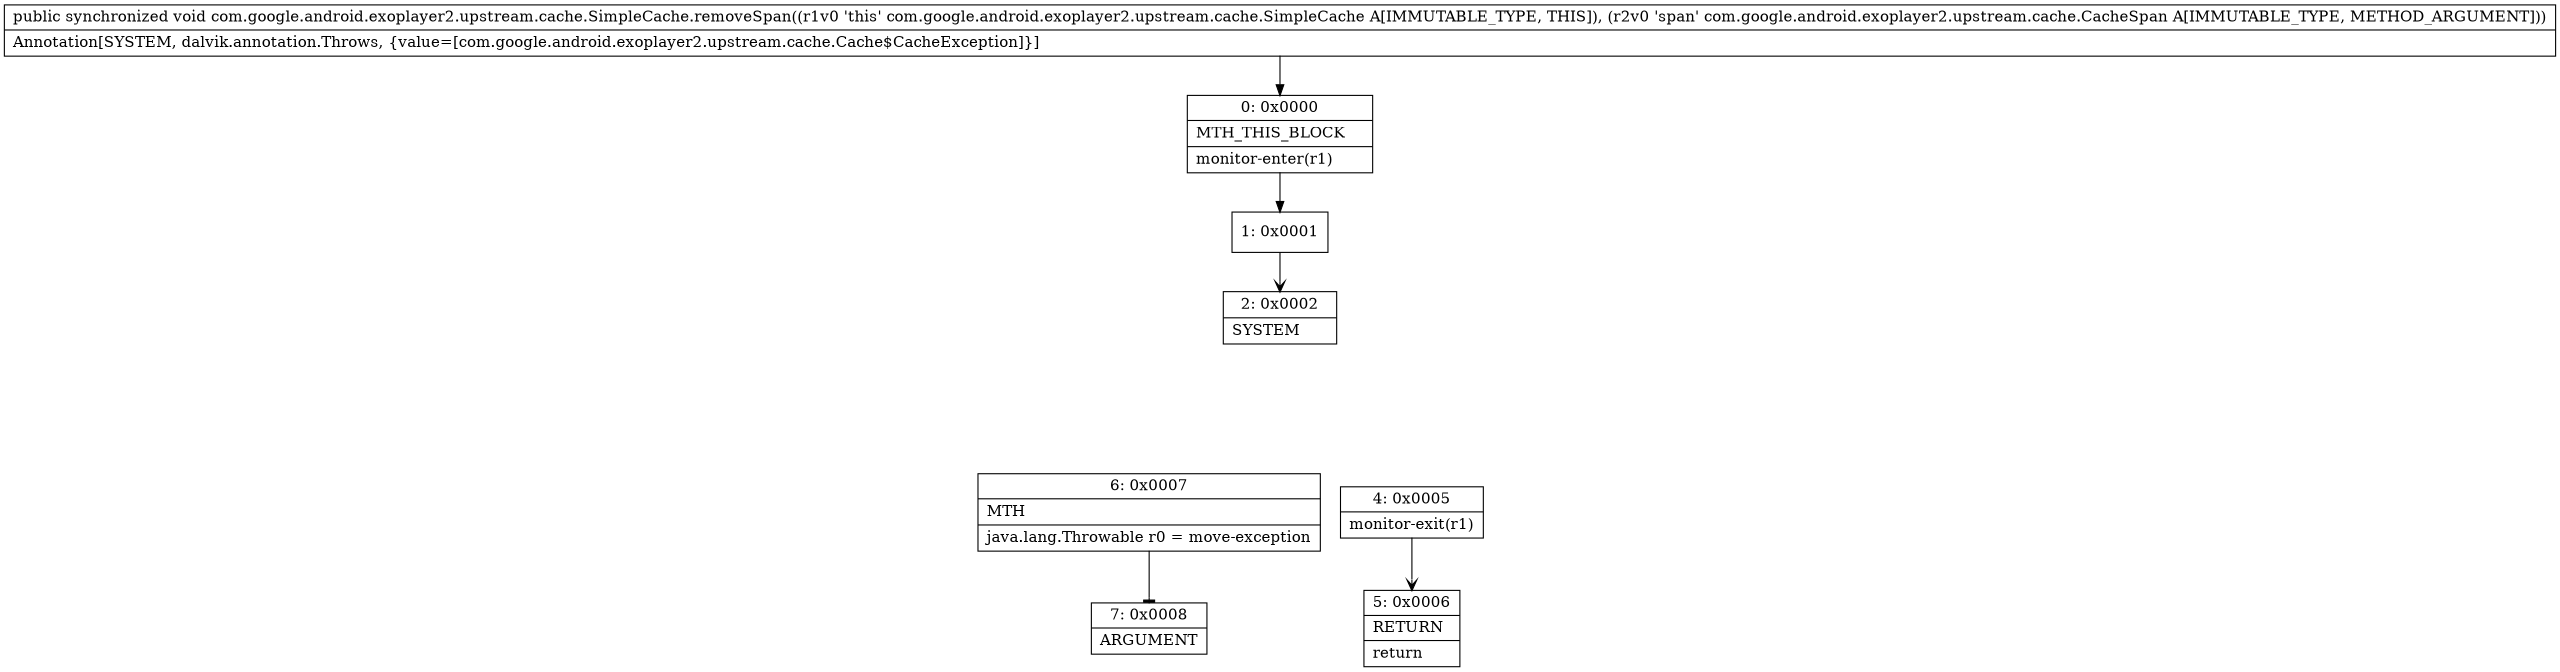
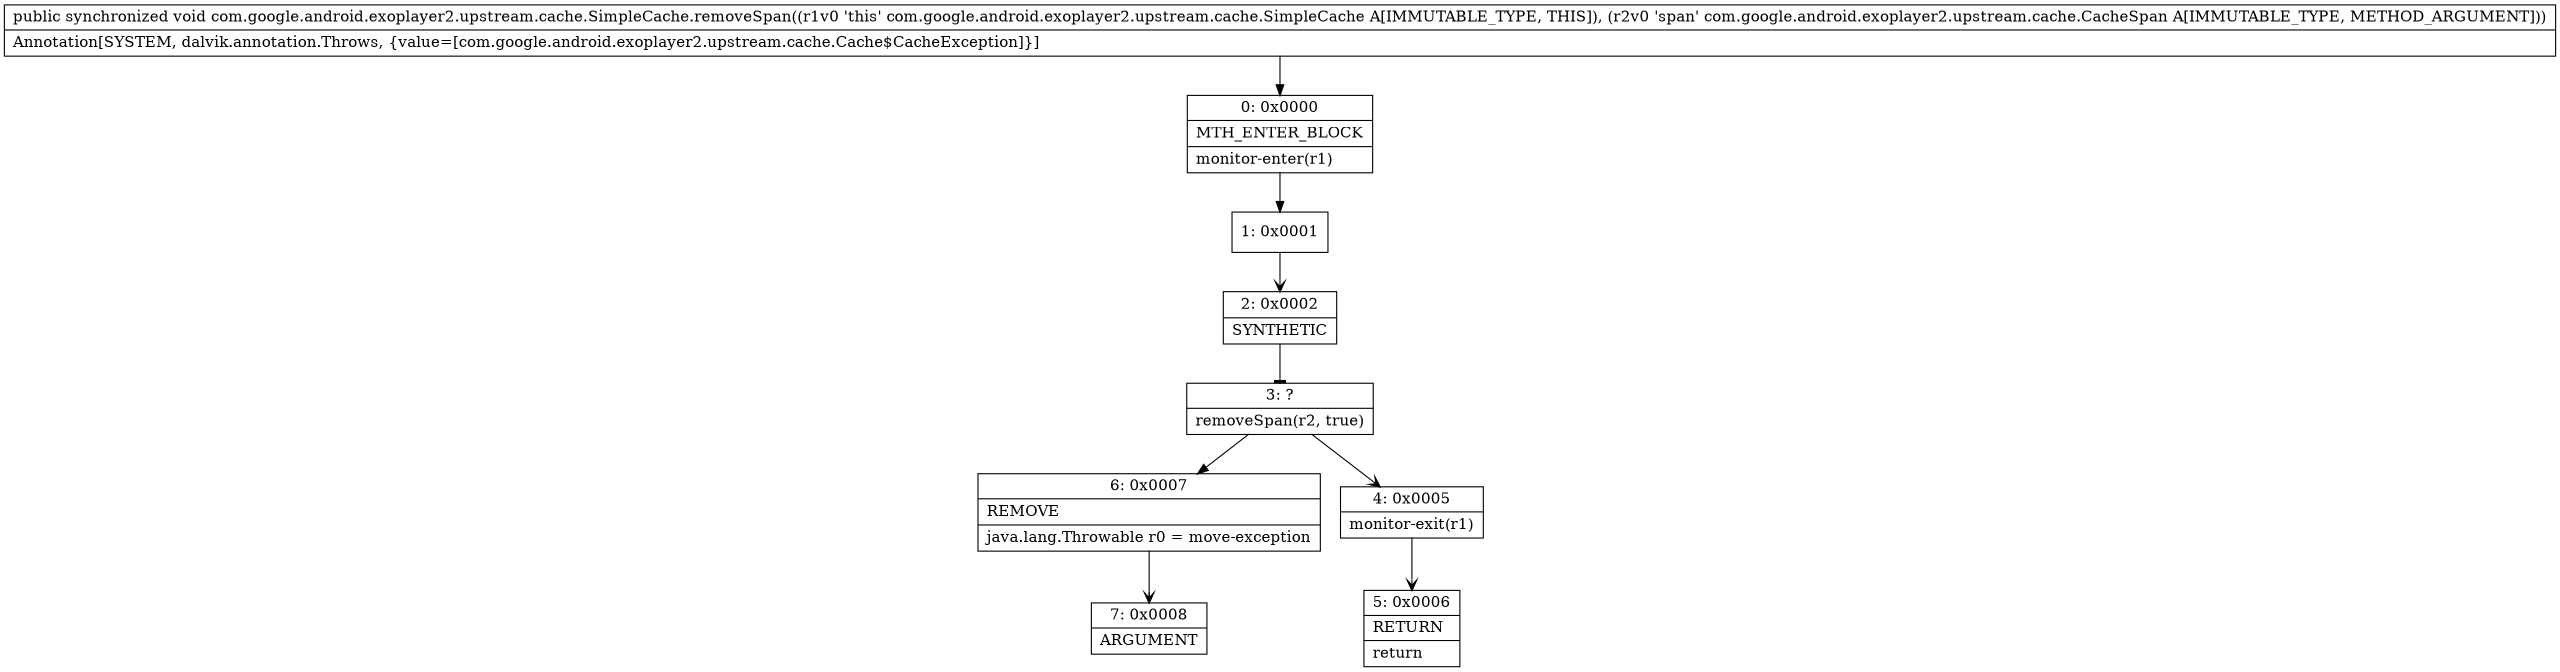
(1271, 133) -> (1280, 133)
(1266, 330) -> (1280, 330)
none -> (1280, 409)
(1006, 511) -> (1023, 511)
(1149, 574) -> (1149, 574)
